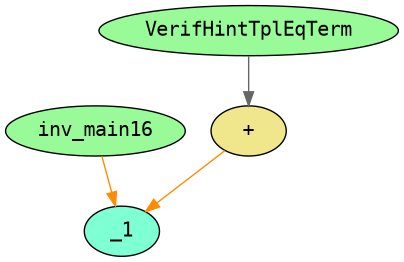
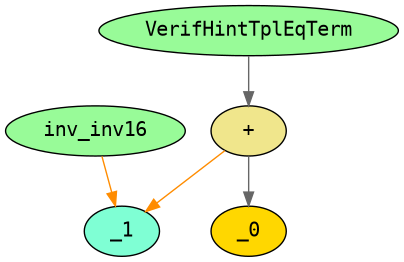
(95, 131) -> (95, 131)
none -> (249, 231)
